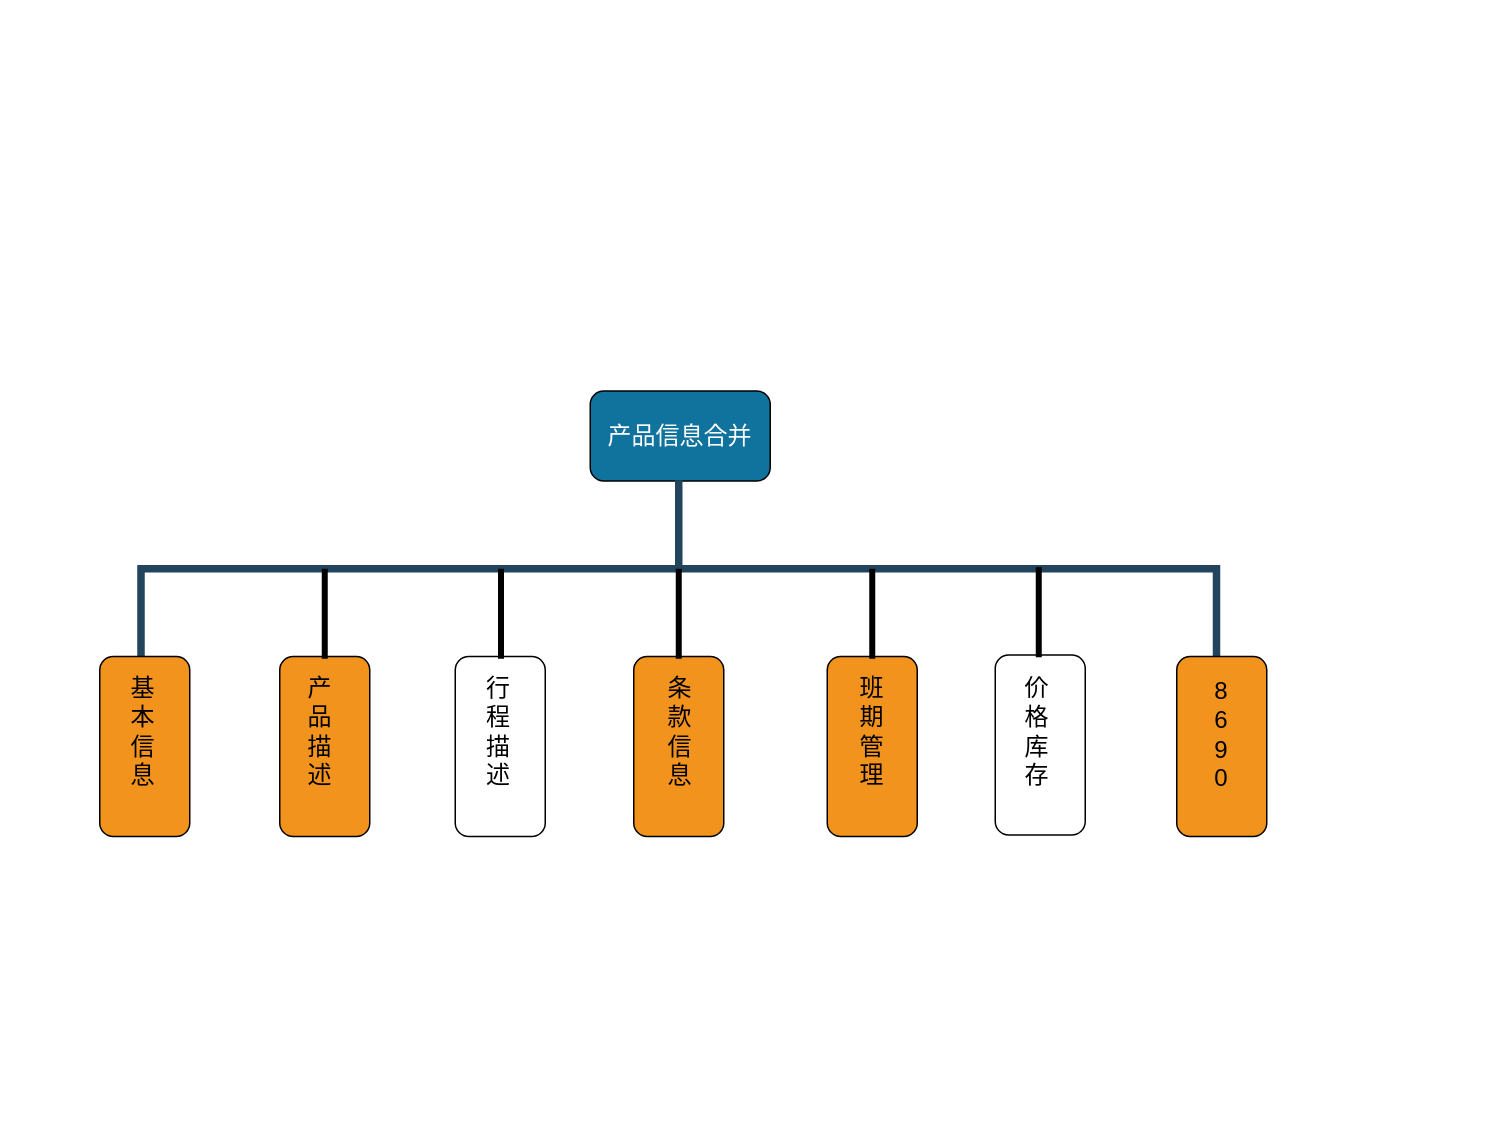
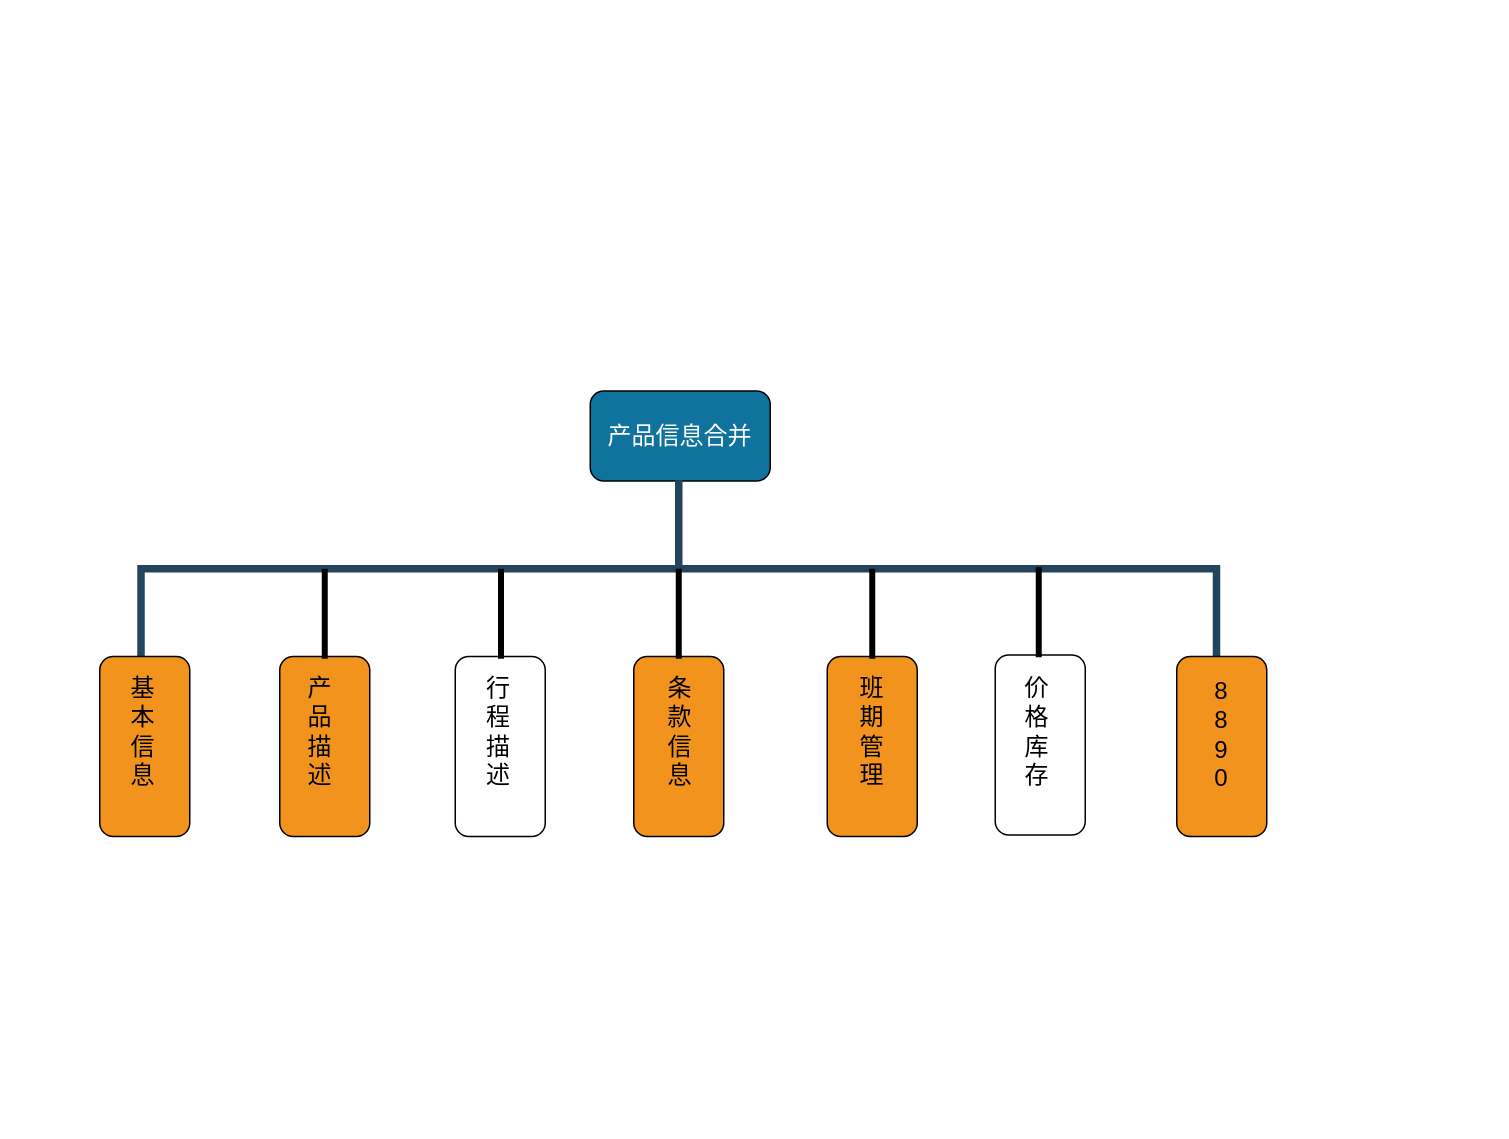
(1222, 734) -> (1222, 734)
